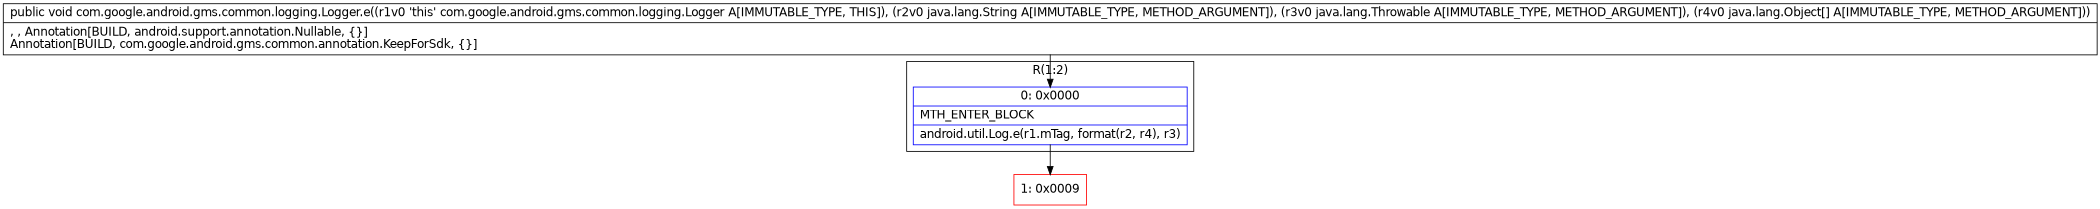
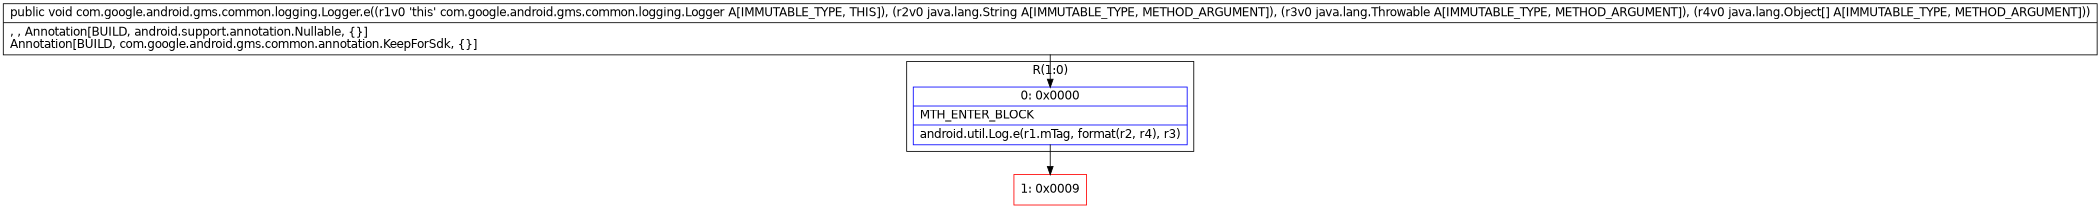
(1050, 71) -> (1050, 71)
